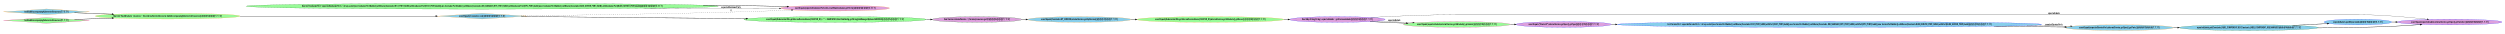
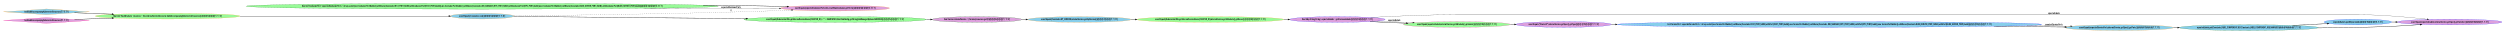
(482, 16) -> (482, 16)
(46, 20) -> (46, 20)
